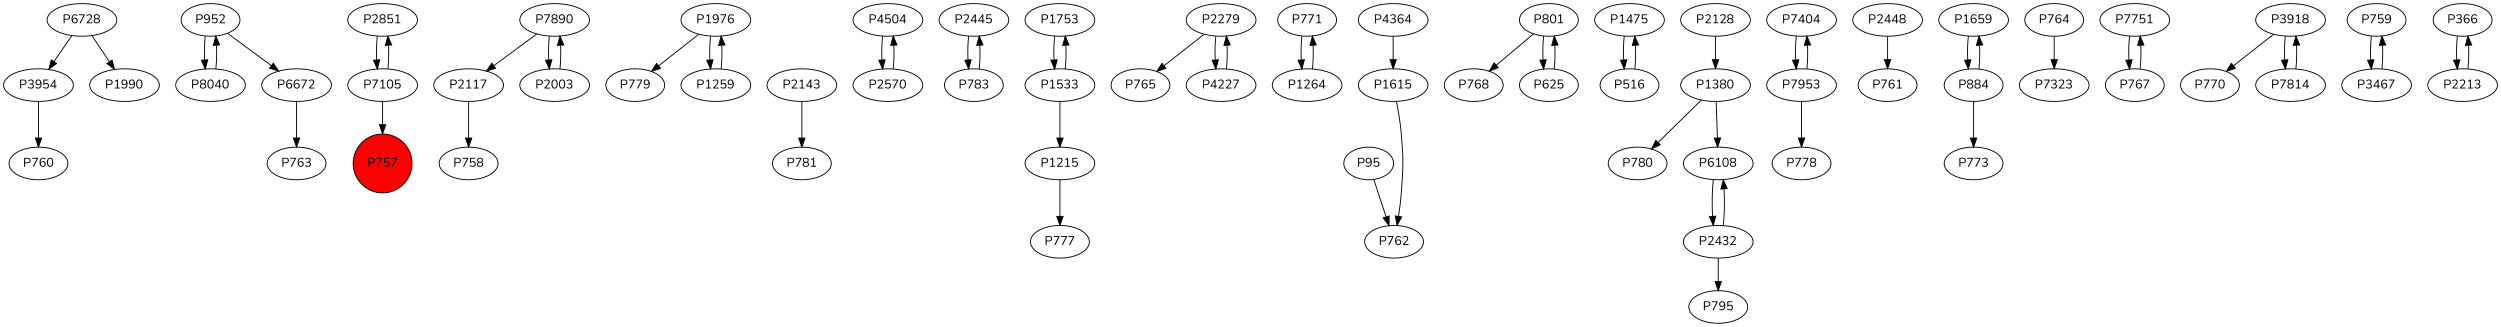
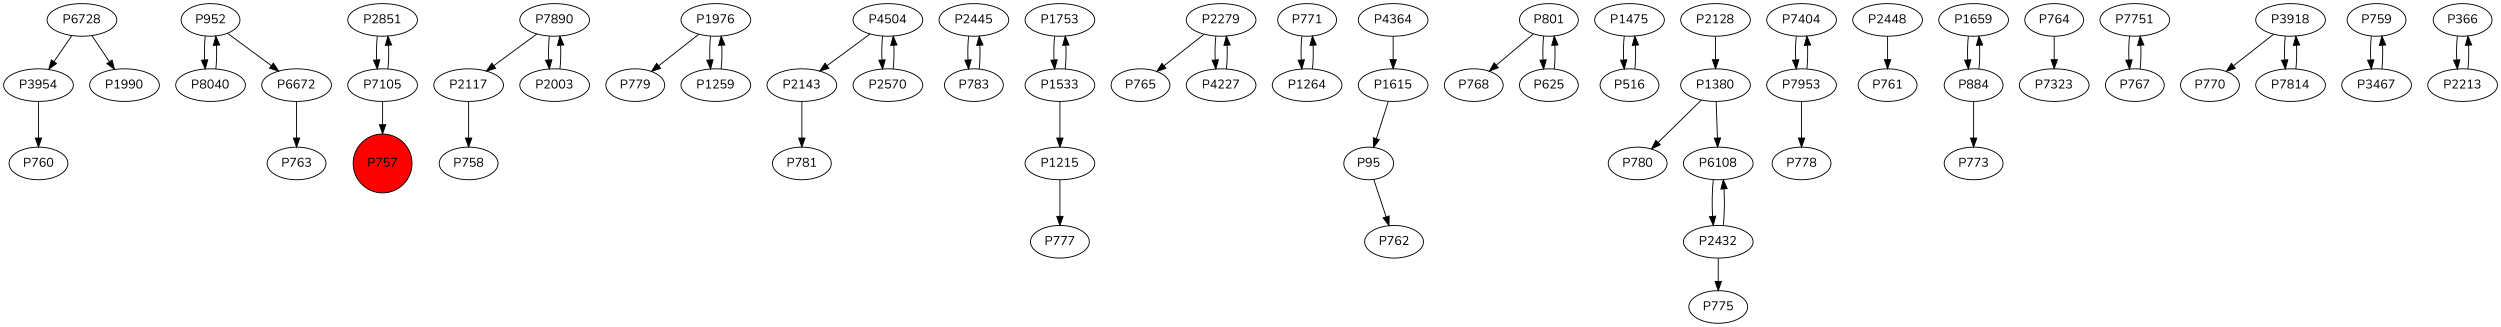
none -> (849, 50)
(1403, 159) -> (1382, 120)
(1718, 307) -> (1718, 307)
